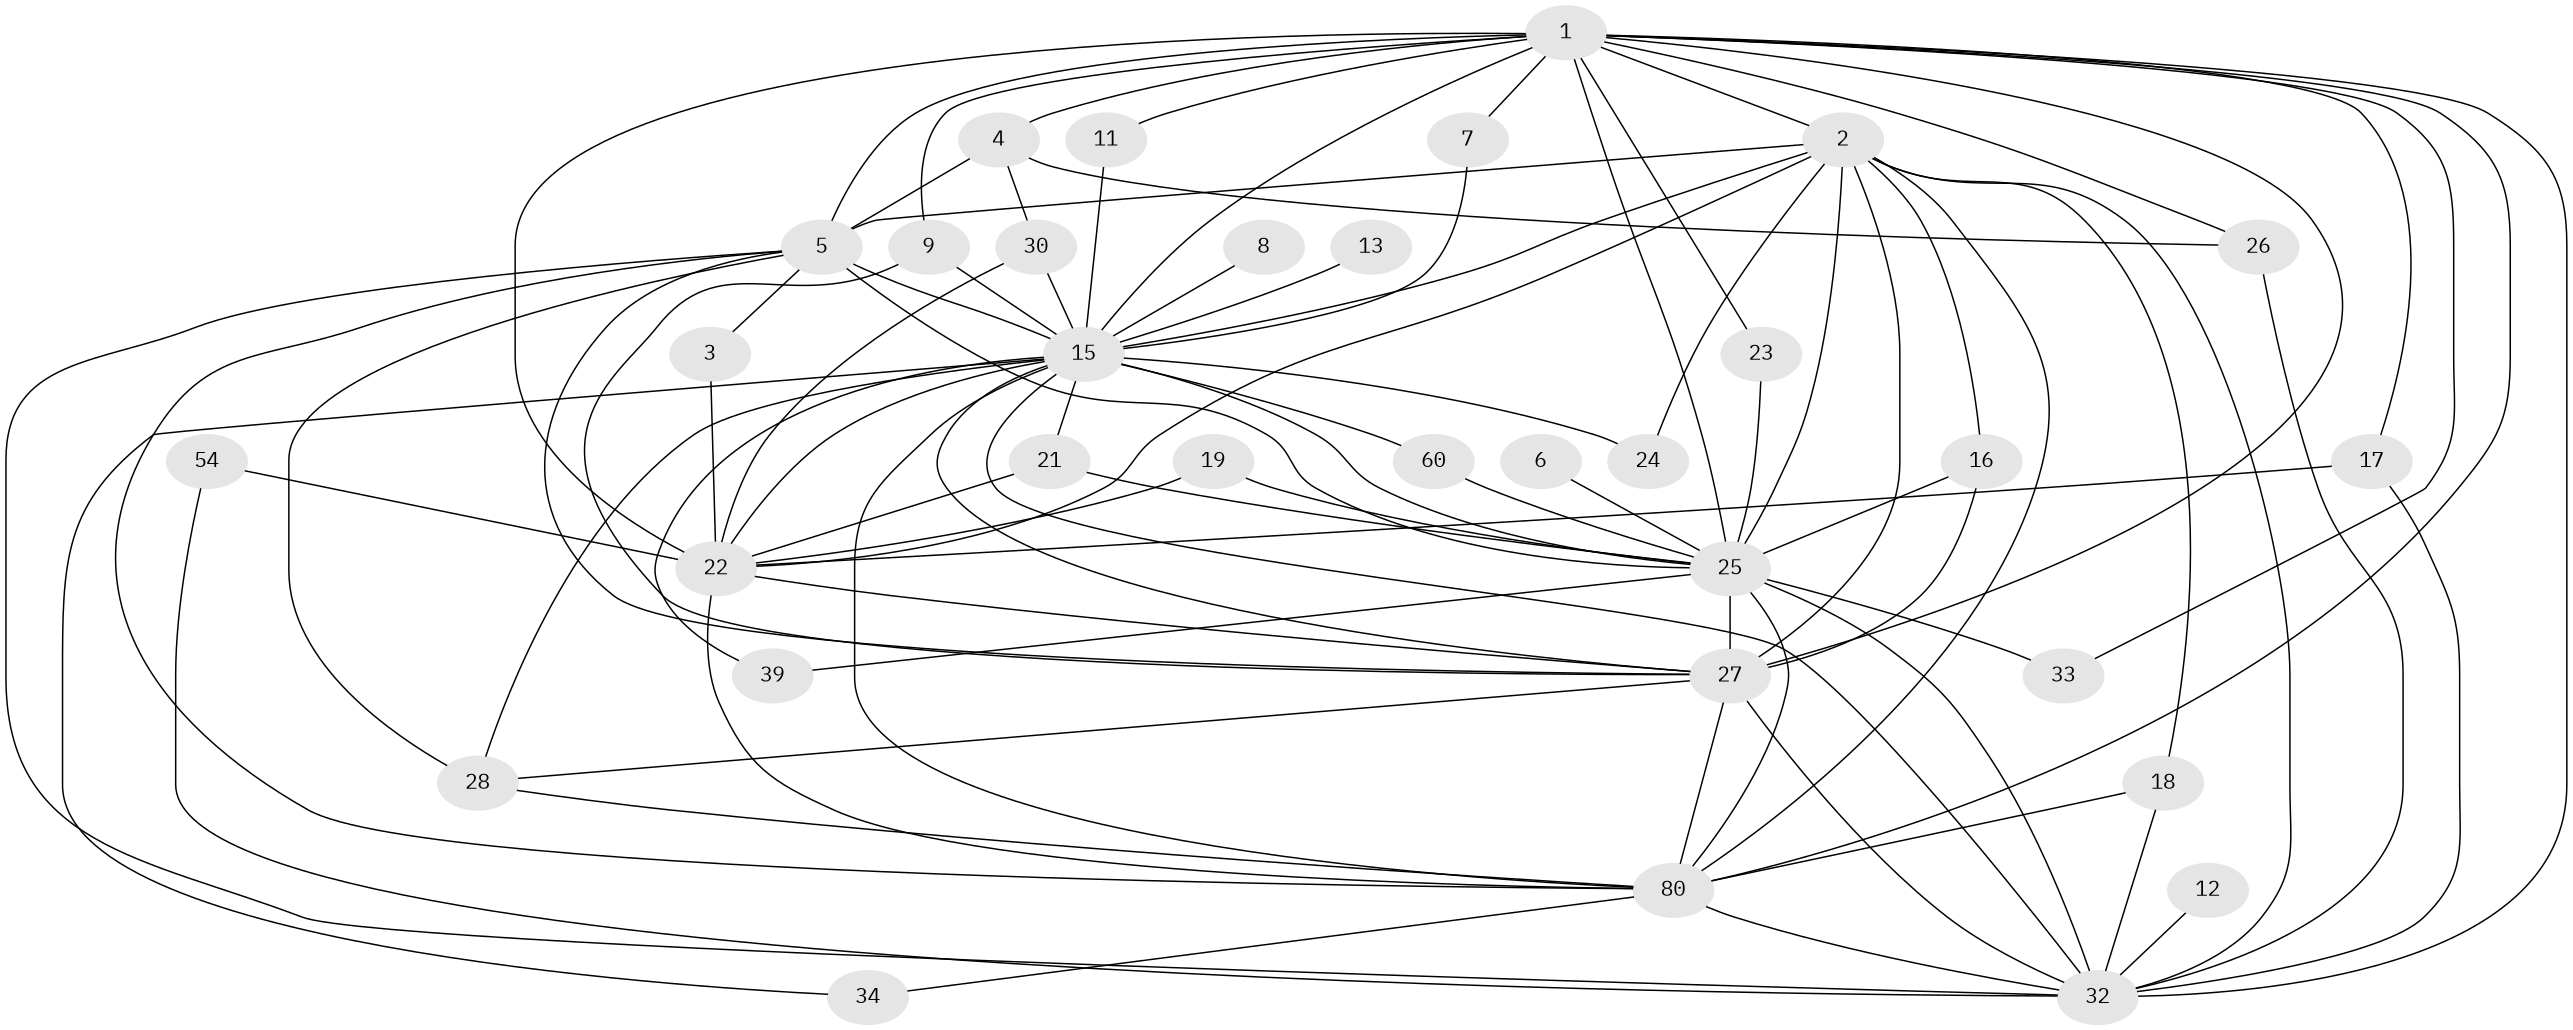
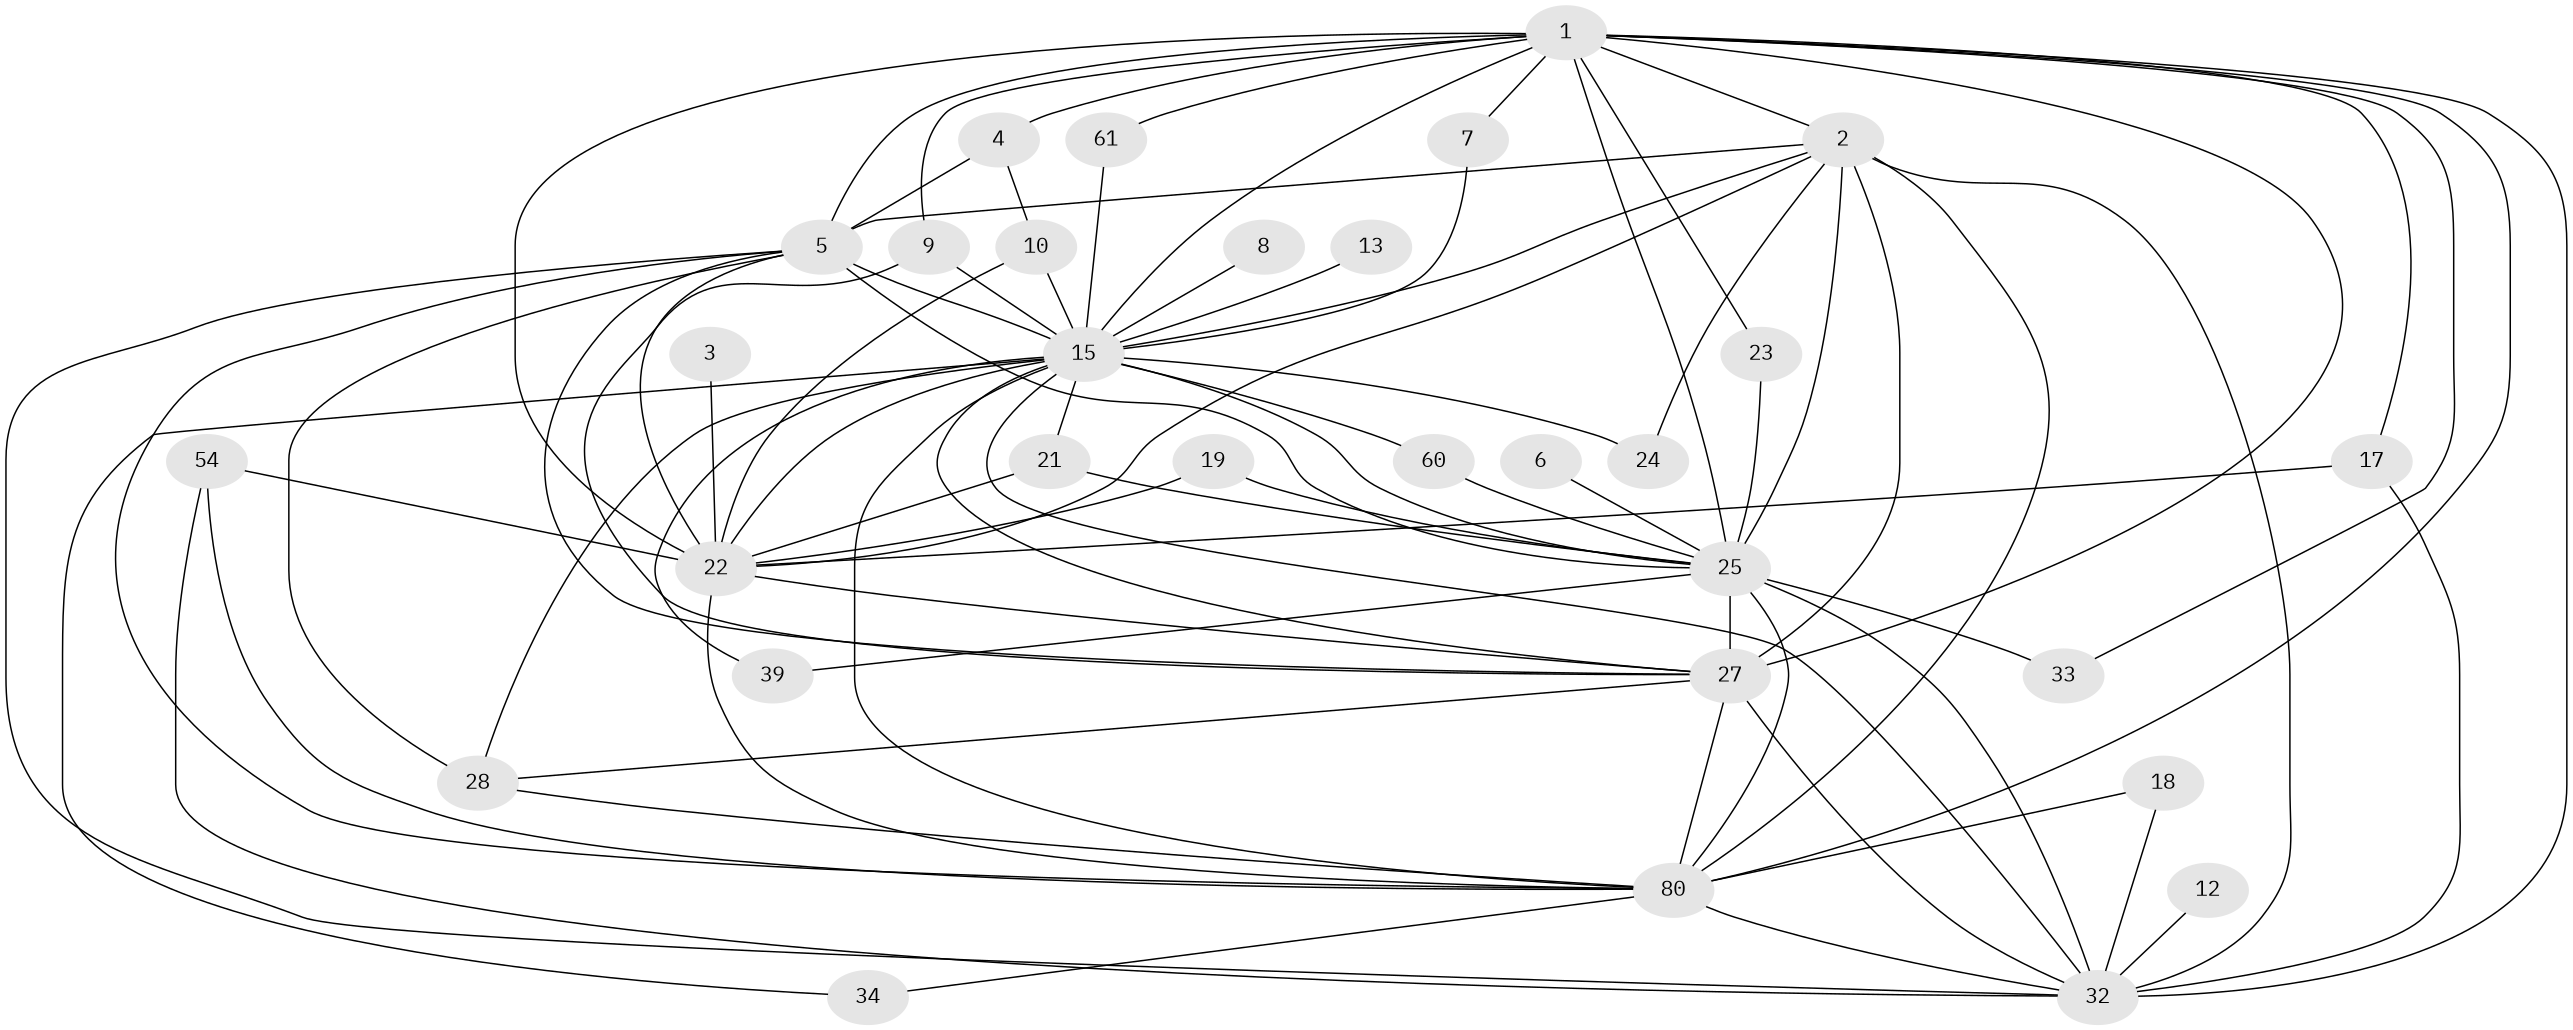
(1106, 140) -> (1106, 140)
(1036, 247) -> (1036, 247)
(2259, 247) -> none
(766, 301) -> (643, 366)
(2166, 366) -> none
(1982, 462) -> none
none -> (614, 847)
